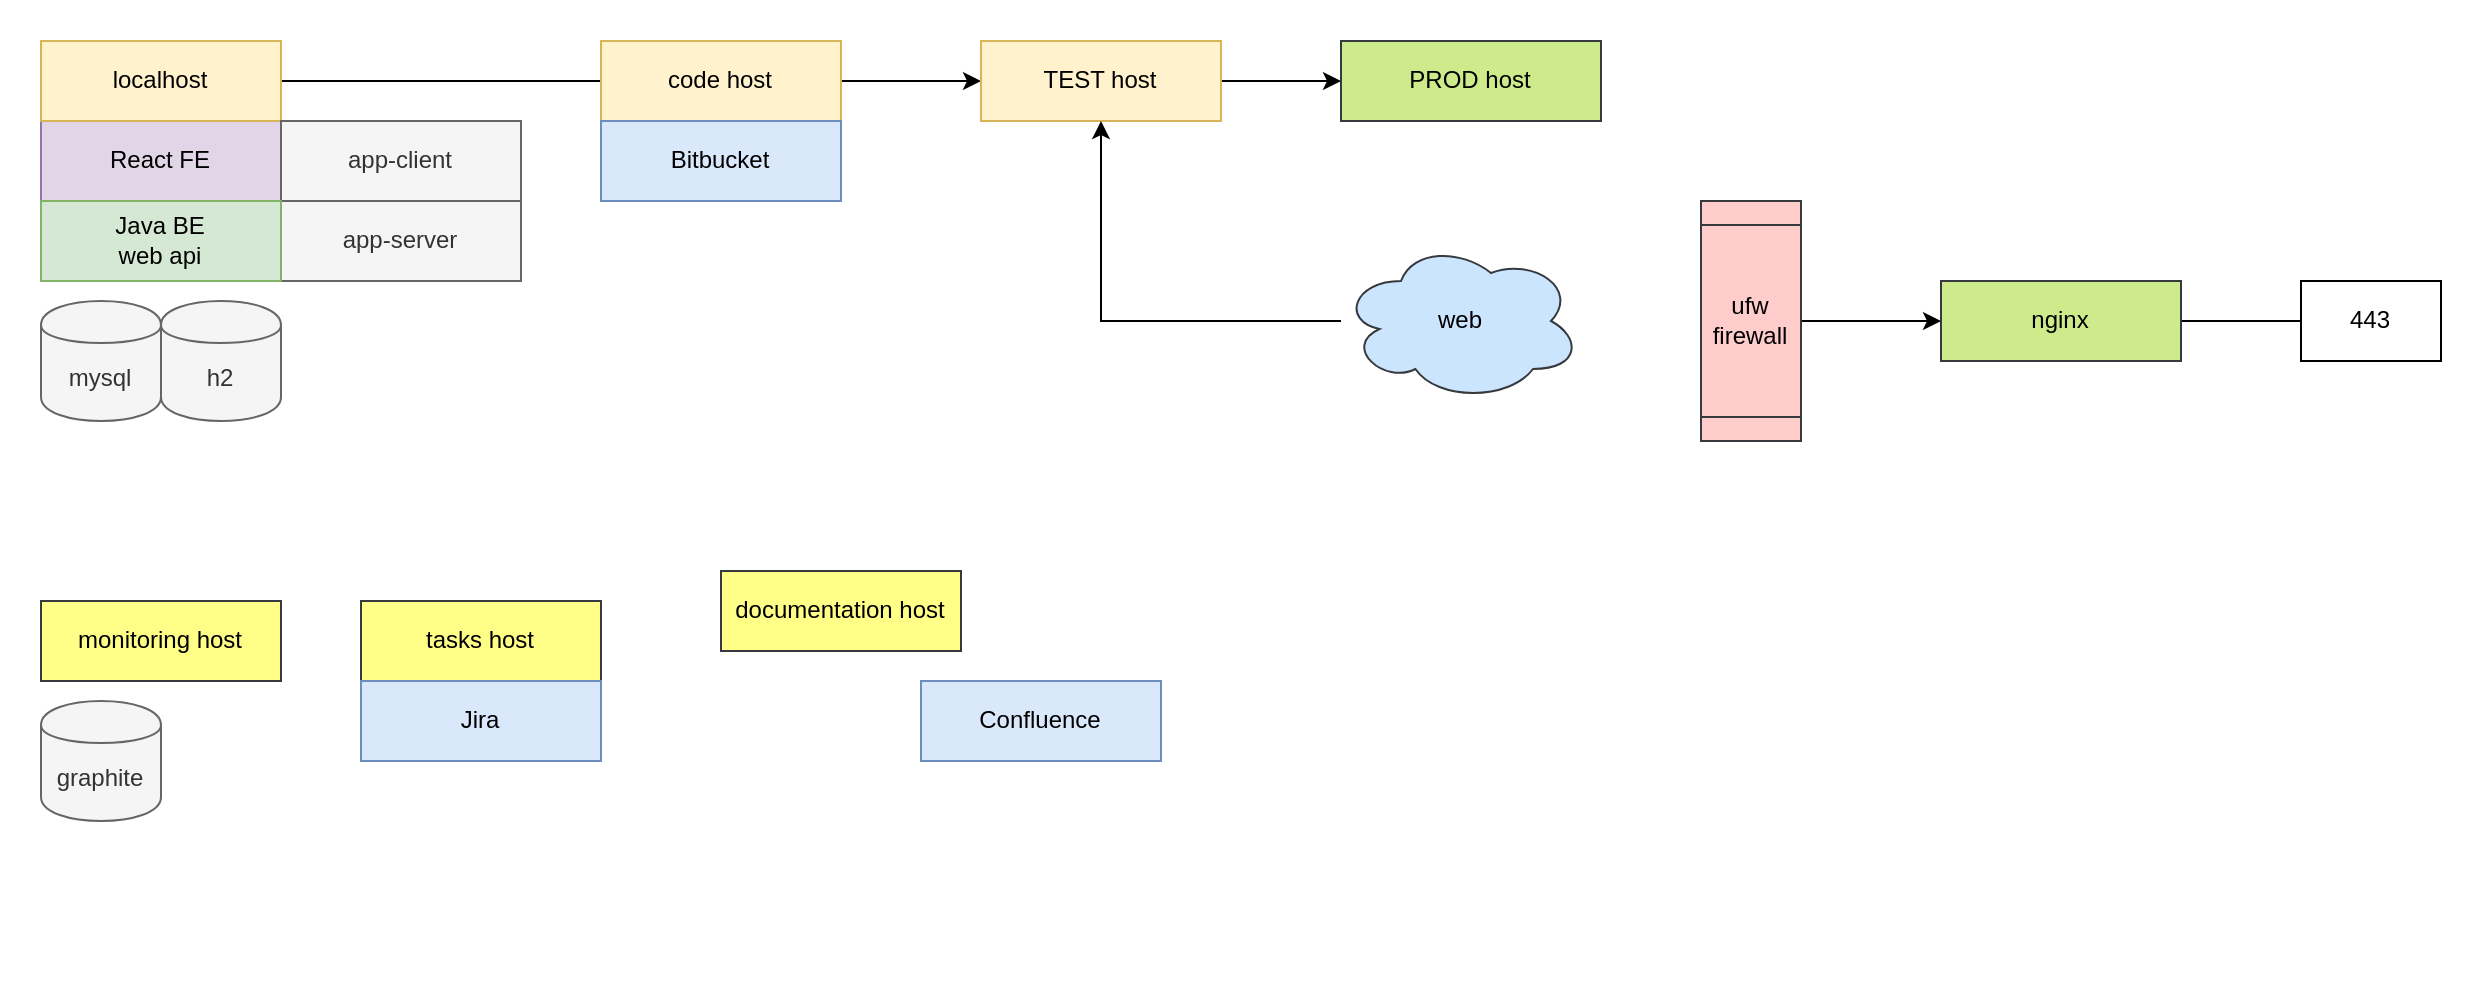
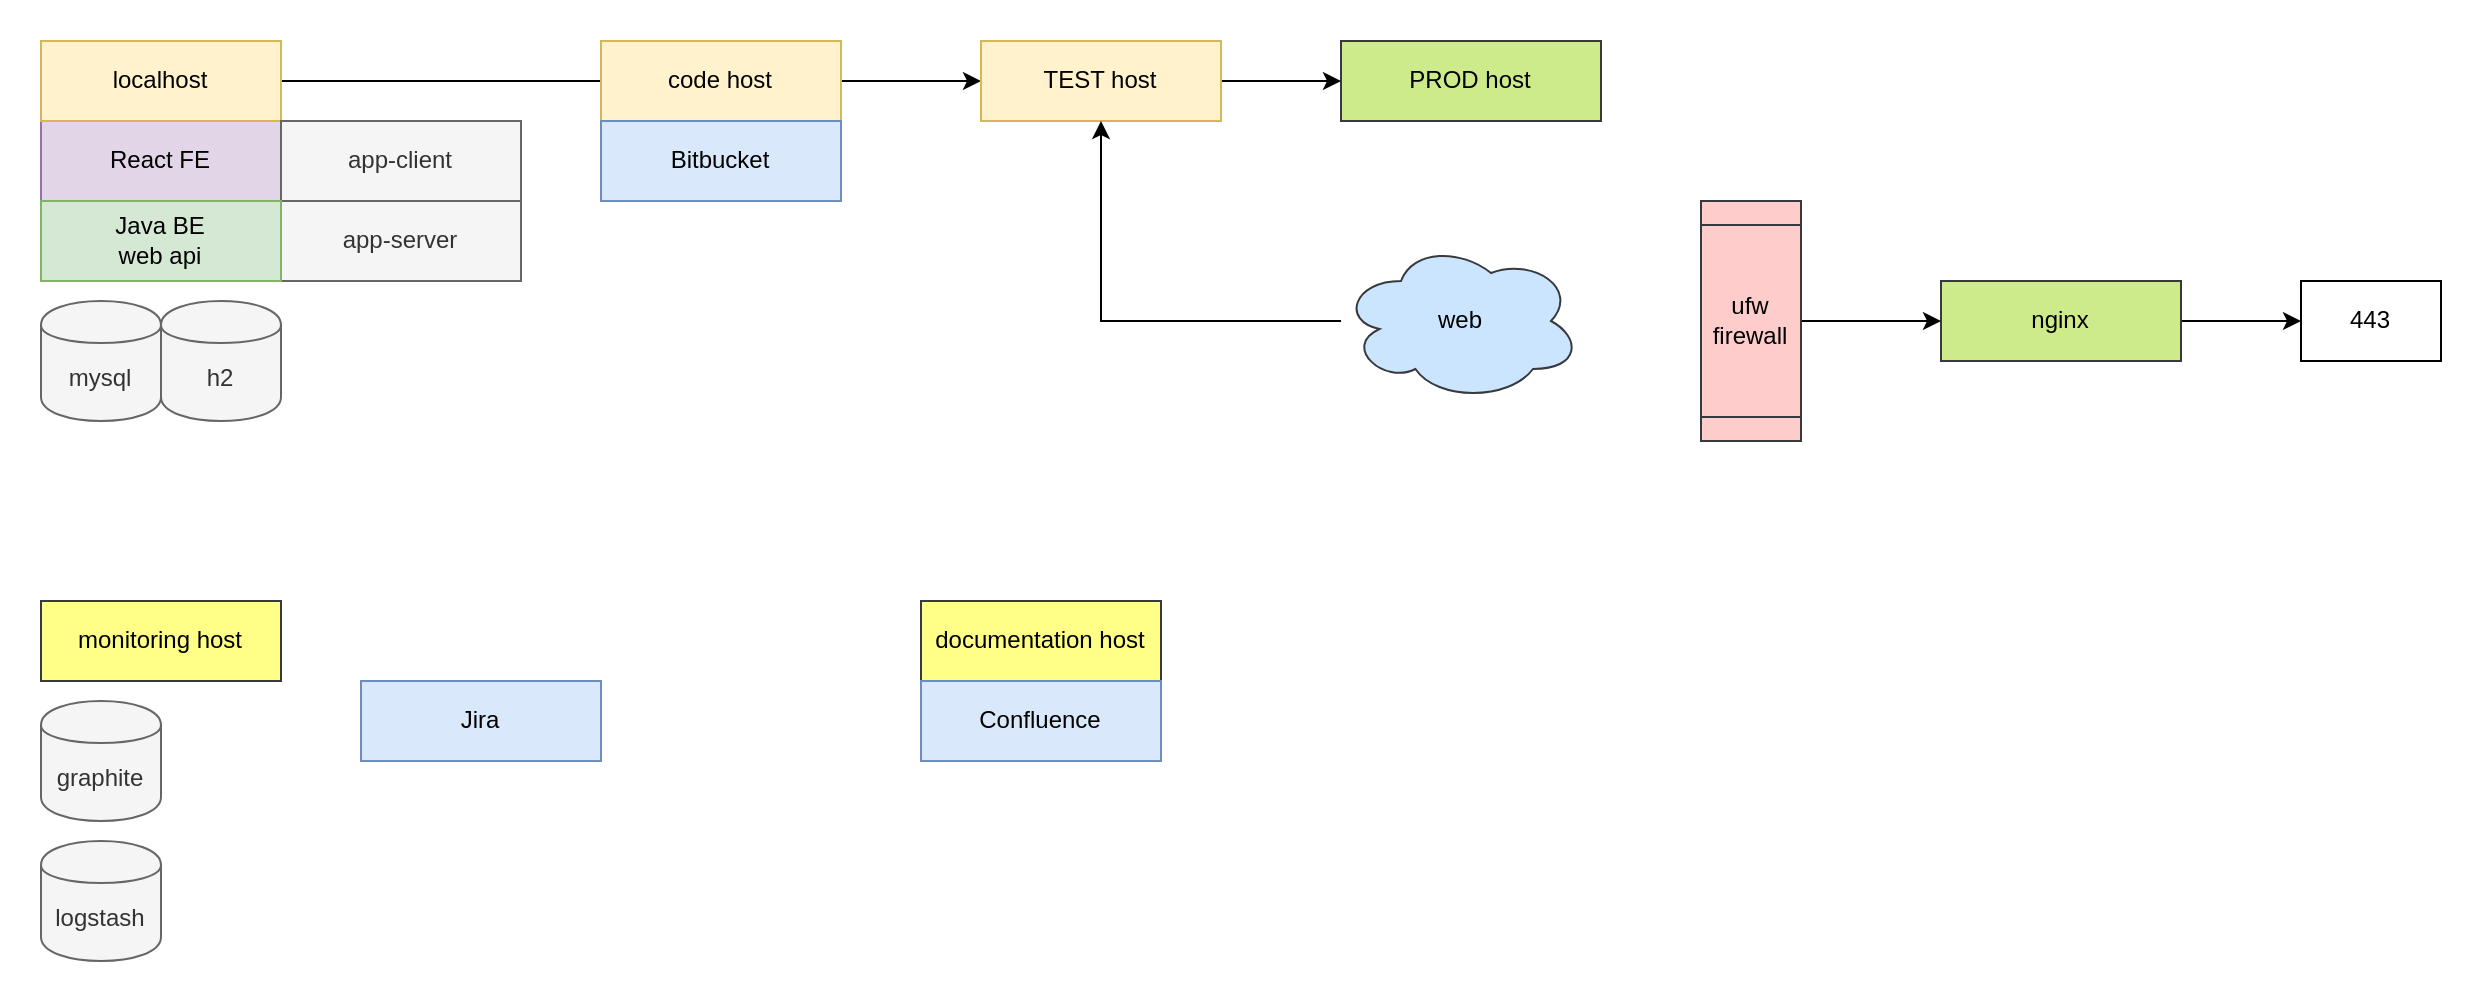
(2291, 321) -> (2286, 321)
(841, 611) -> (1041, 641)
(481, 641) -> none
none -> (101, 901)
